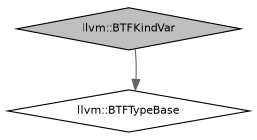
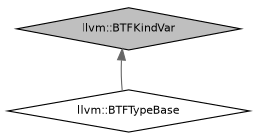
(136, 64) -> (121, 75)
